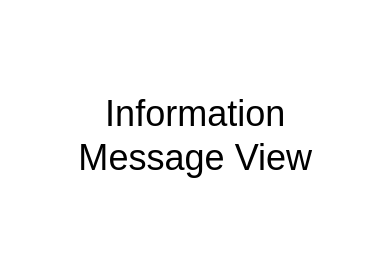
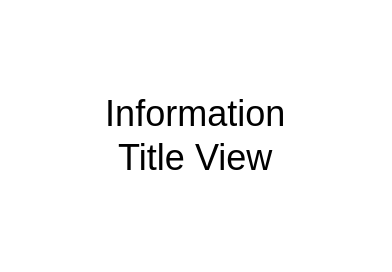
(195, 135) -> (195, 135)
